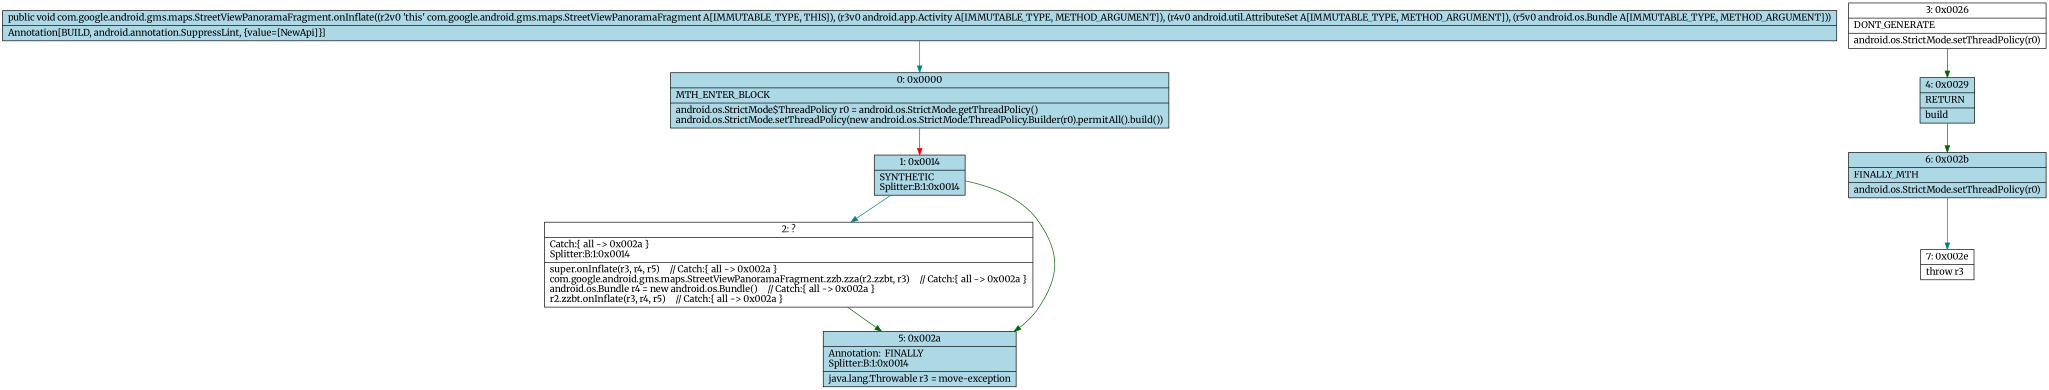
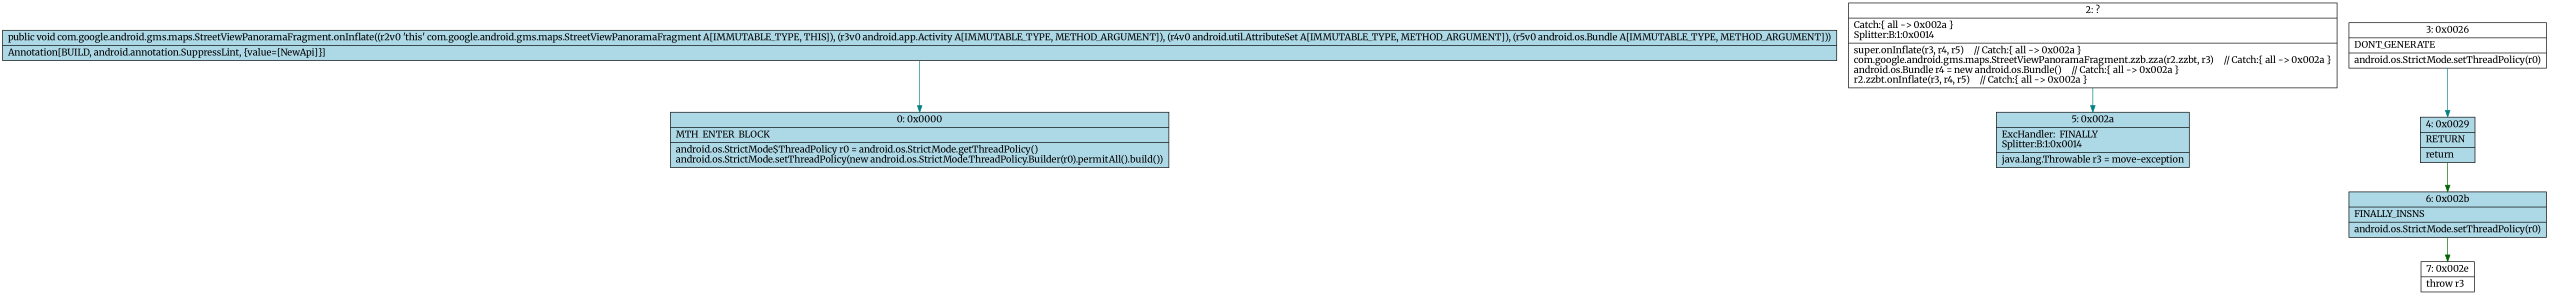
(1947, 60) -> (2448, 89)
(1937, 115) -> (2440, 155)
(920, 175) -> none
(1886, 175) -> (2389, 214)
(1947, 220) -> (2448, 246)
(862, 317) -> (2093, 97)
(876, 354) -> (2050, 135)
